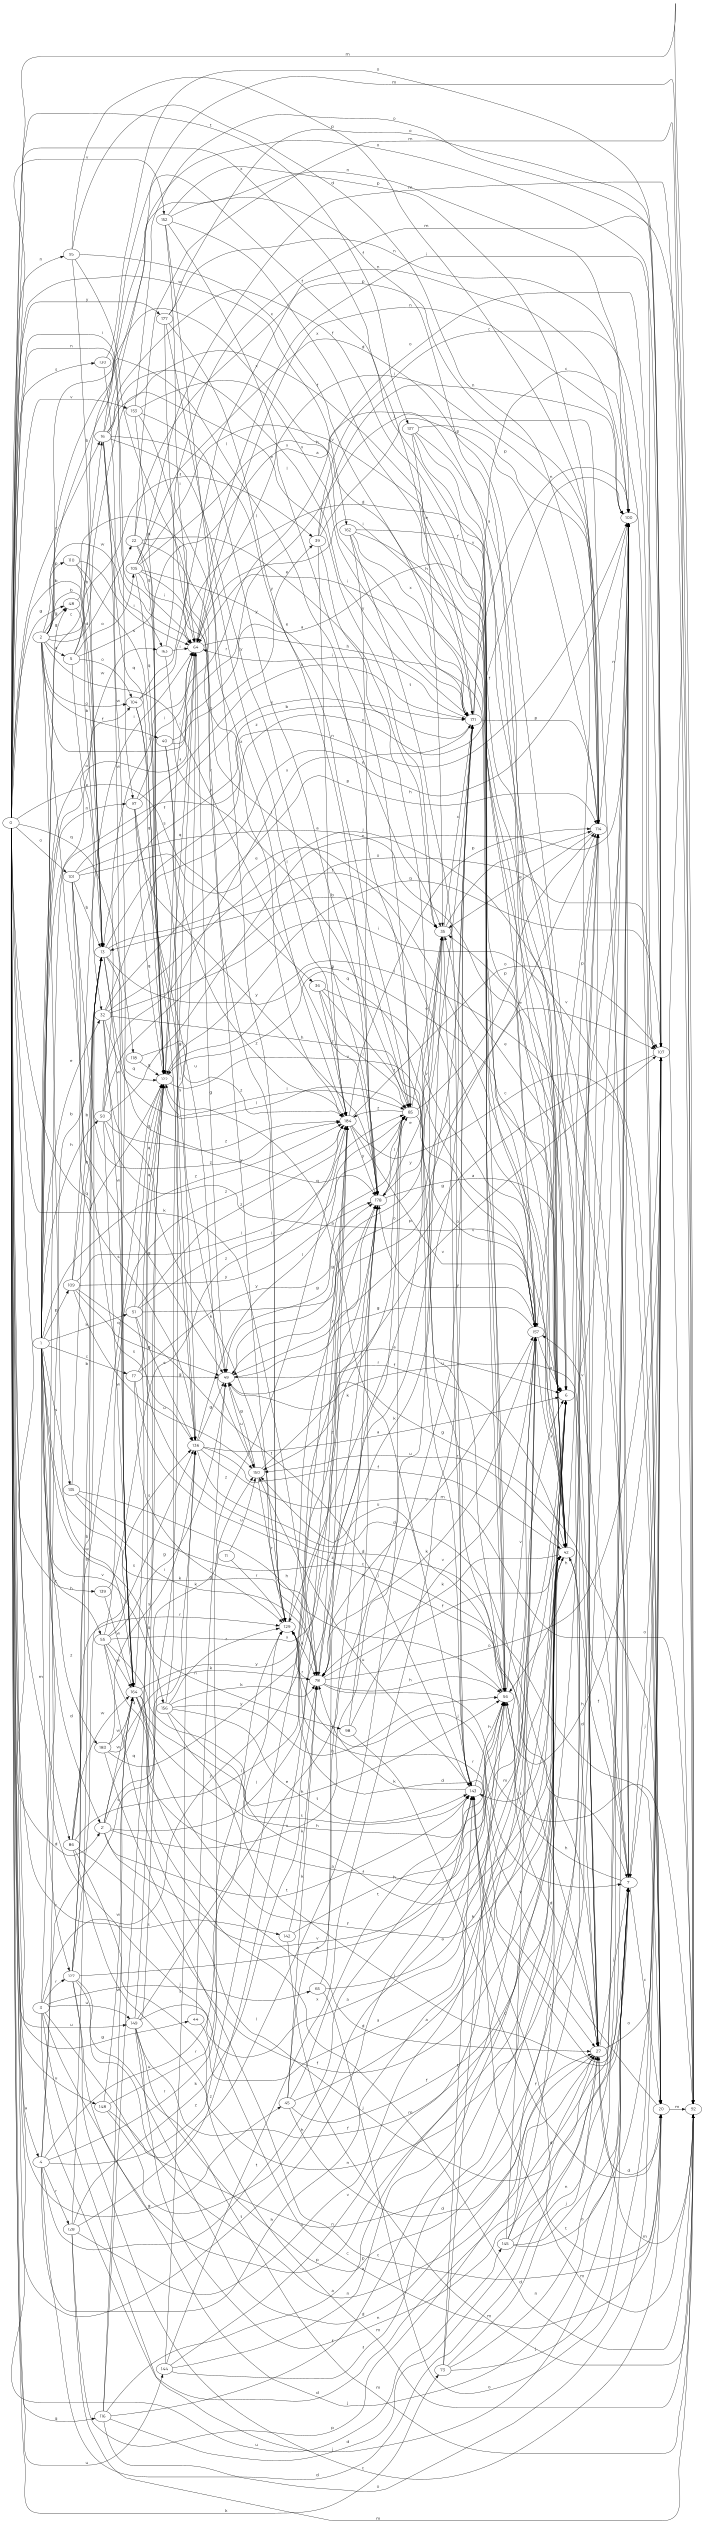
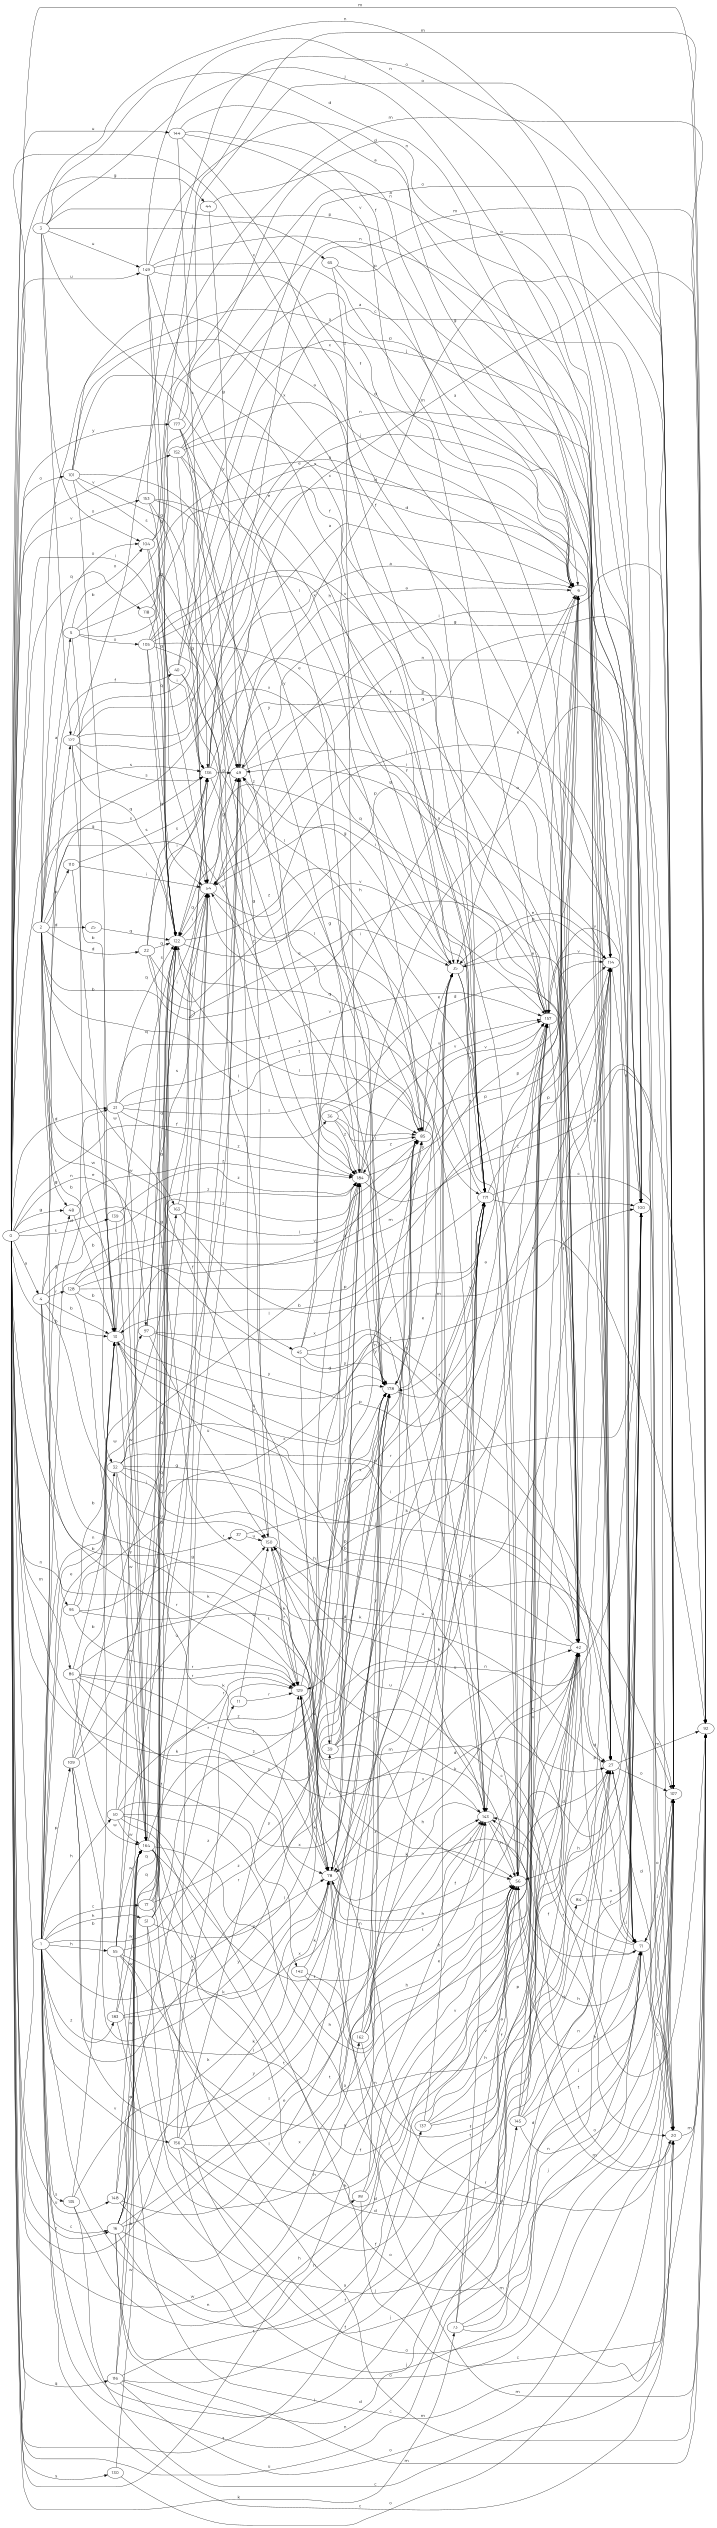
none -> (93, 927)
none -> (239, 1535)
none -> (579, 1900)
none -> (25, 2182)
